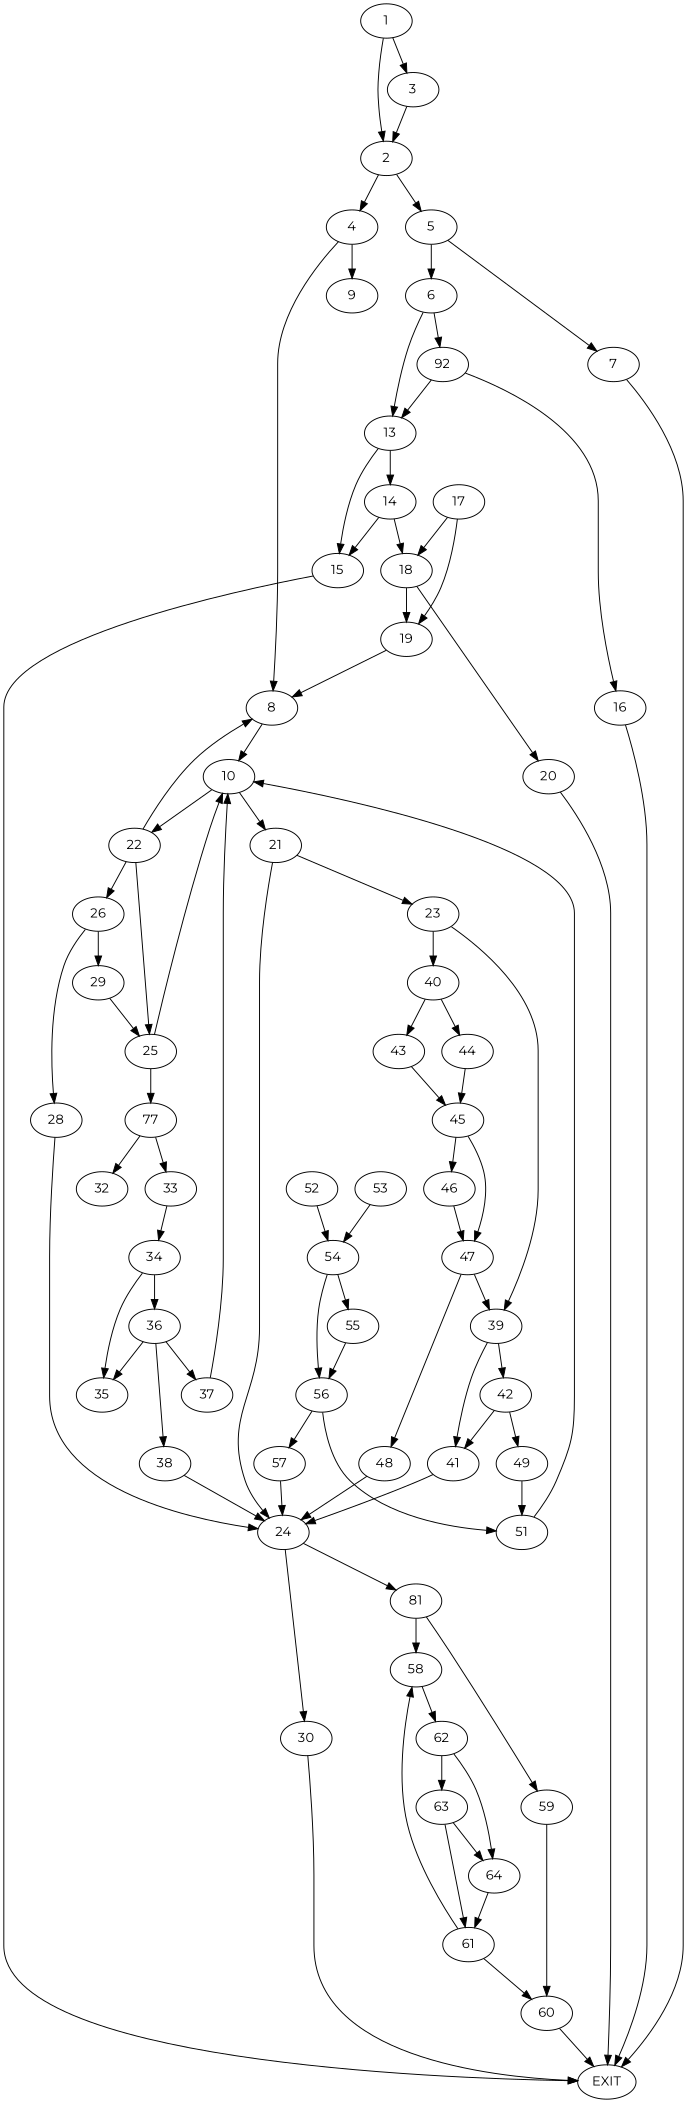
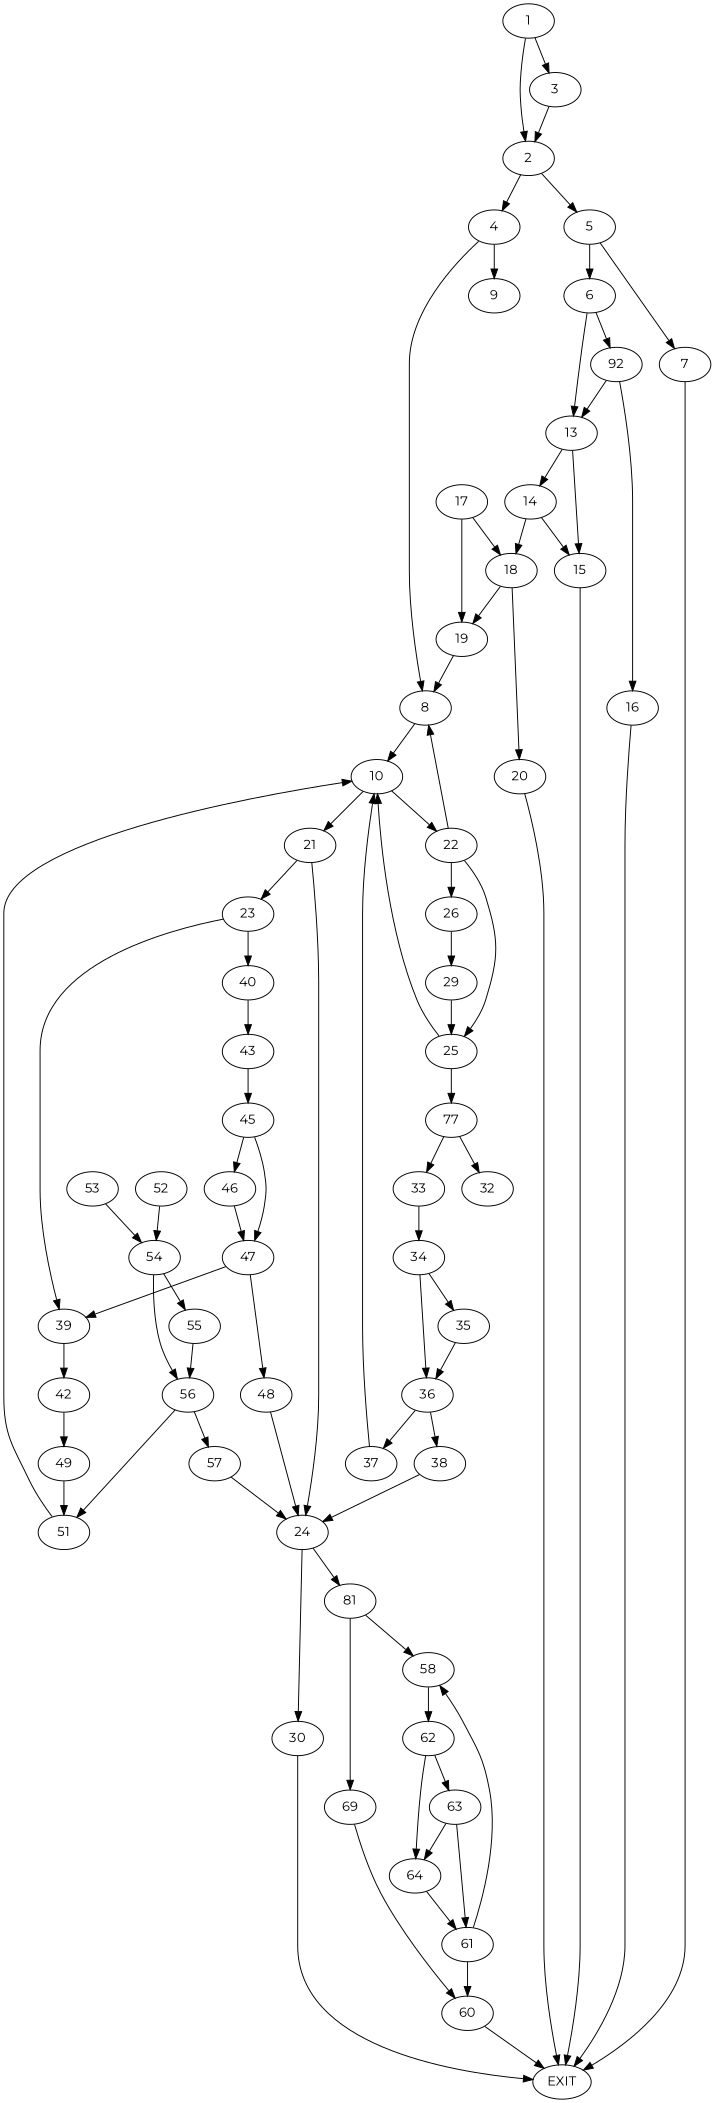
(468, 1051) -> none
(56, 1120) -> none
(131, 1357) -> (448, 1356)
(453, 1464) -> none
(547, 1807) -> (350, 1807)
